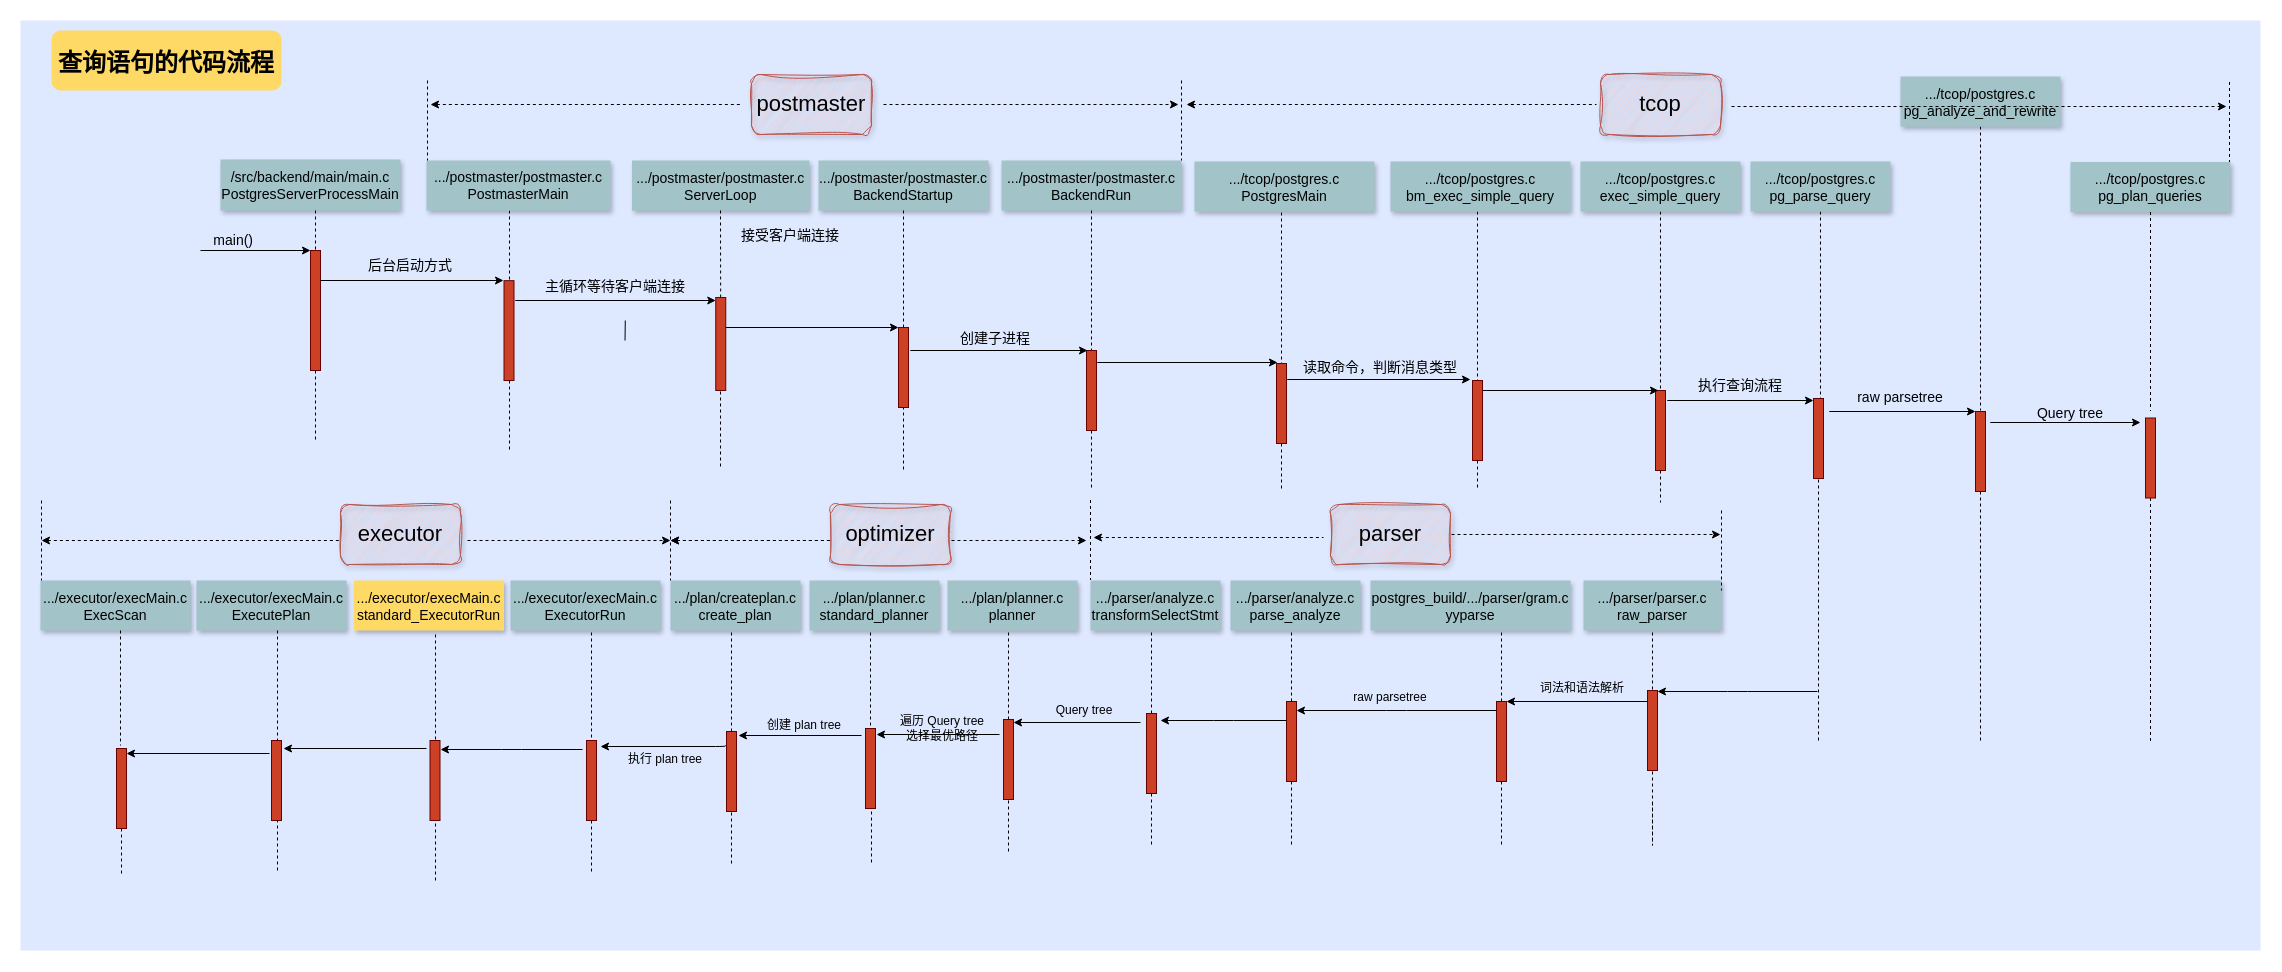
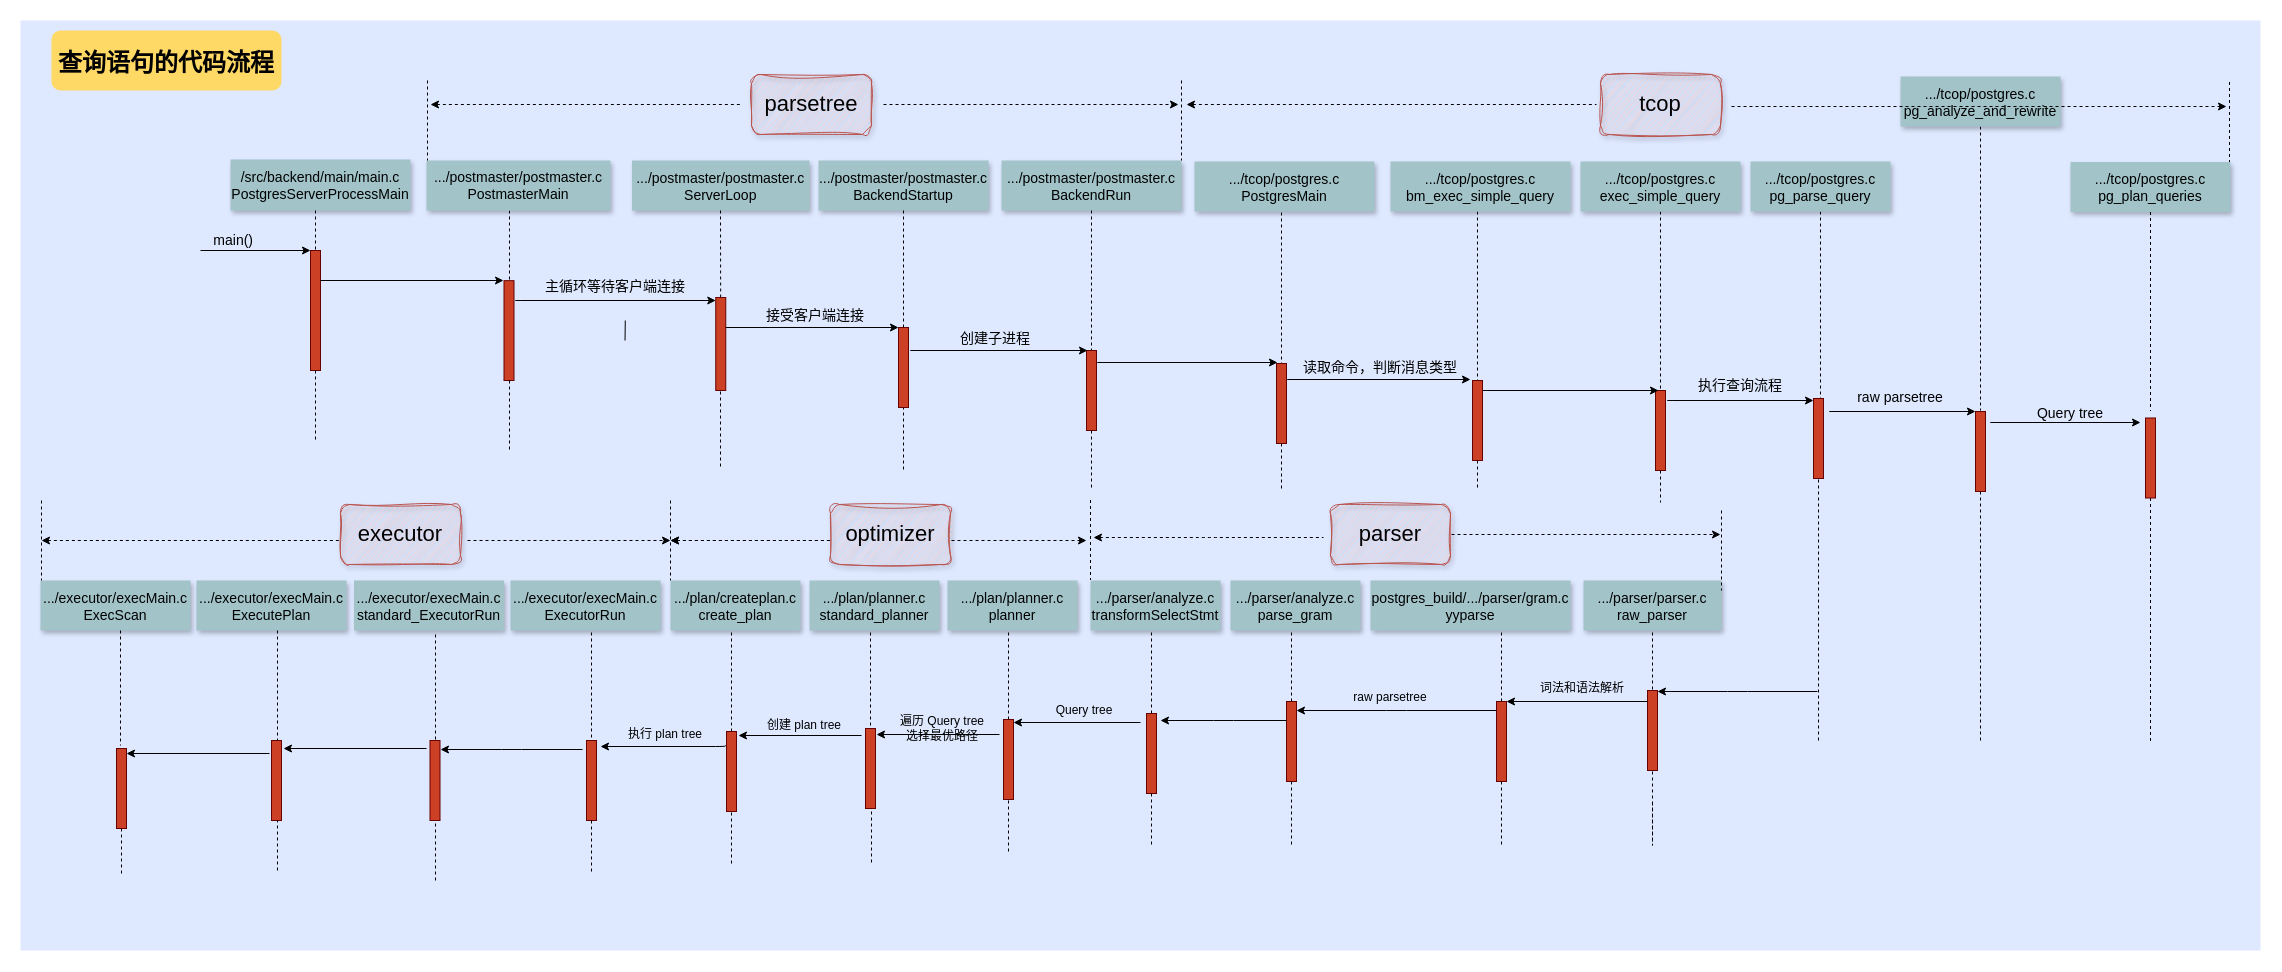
(812, 105) -> (812, 105)
(311, 185) -> (321, 185)
(791, 236) -> (816, 316)
(411, 266) -> none
(1295, 598) -> (1295, 598)
(429, 606) -> (429, 606)
(666, 760) -> (666, 735)
